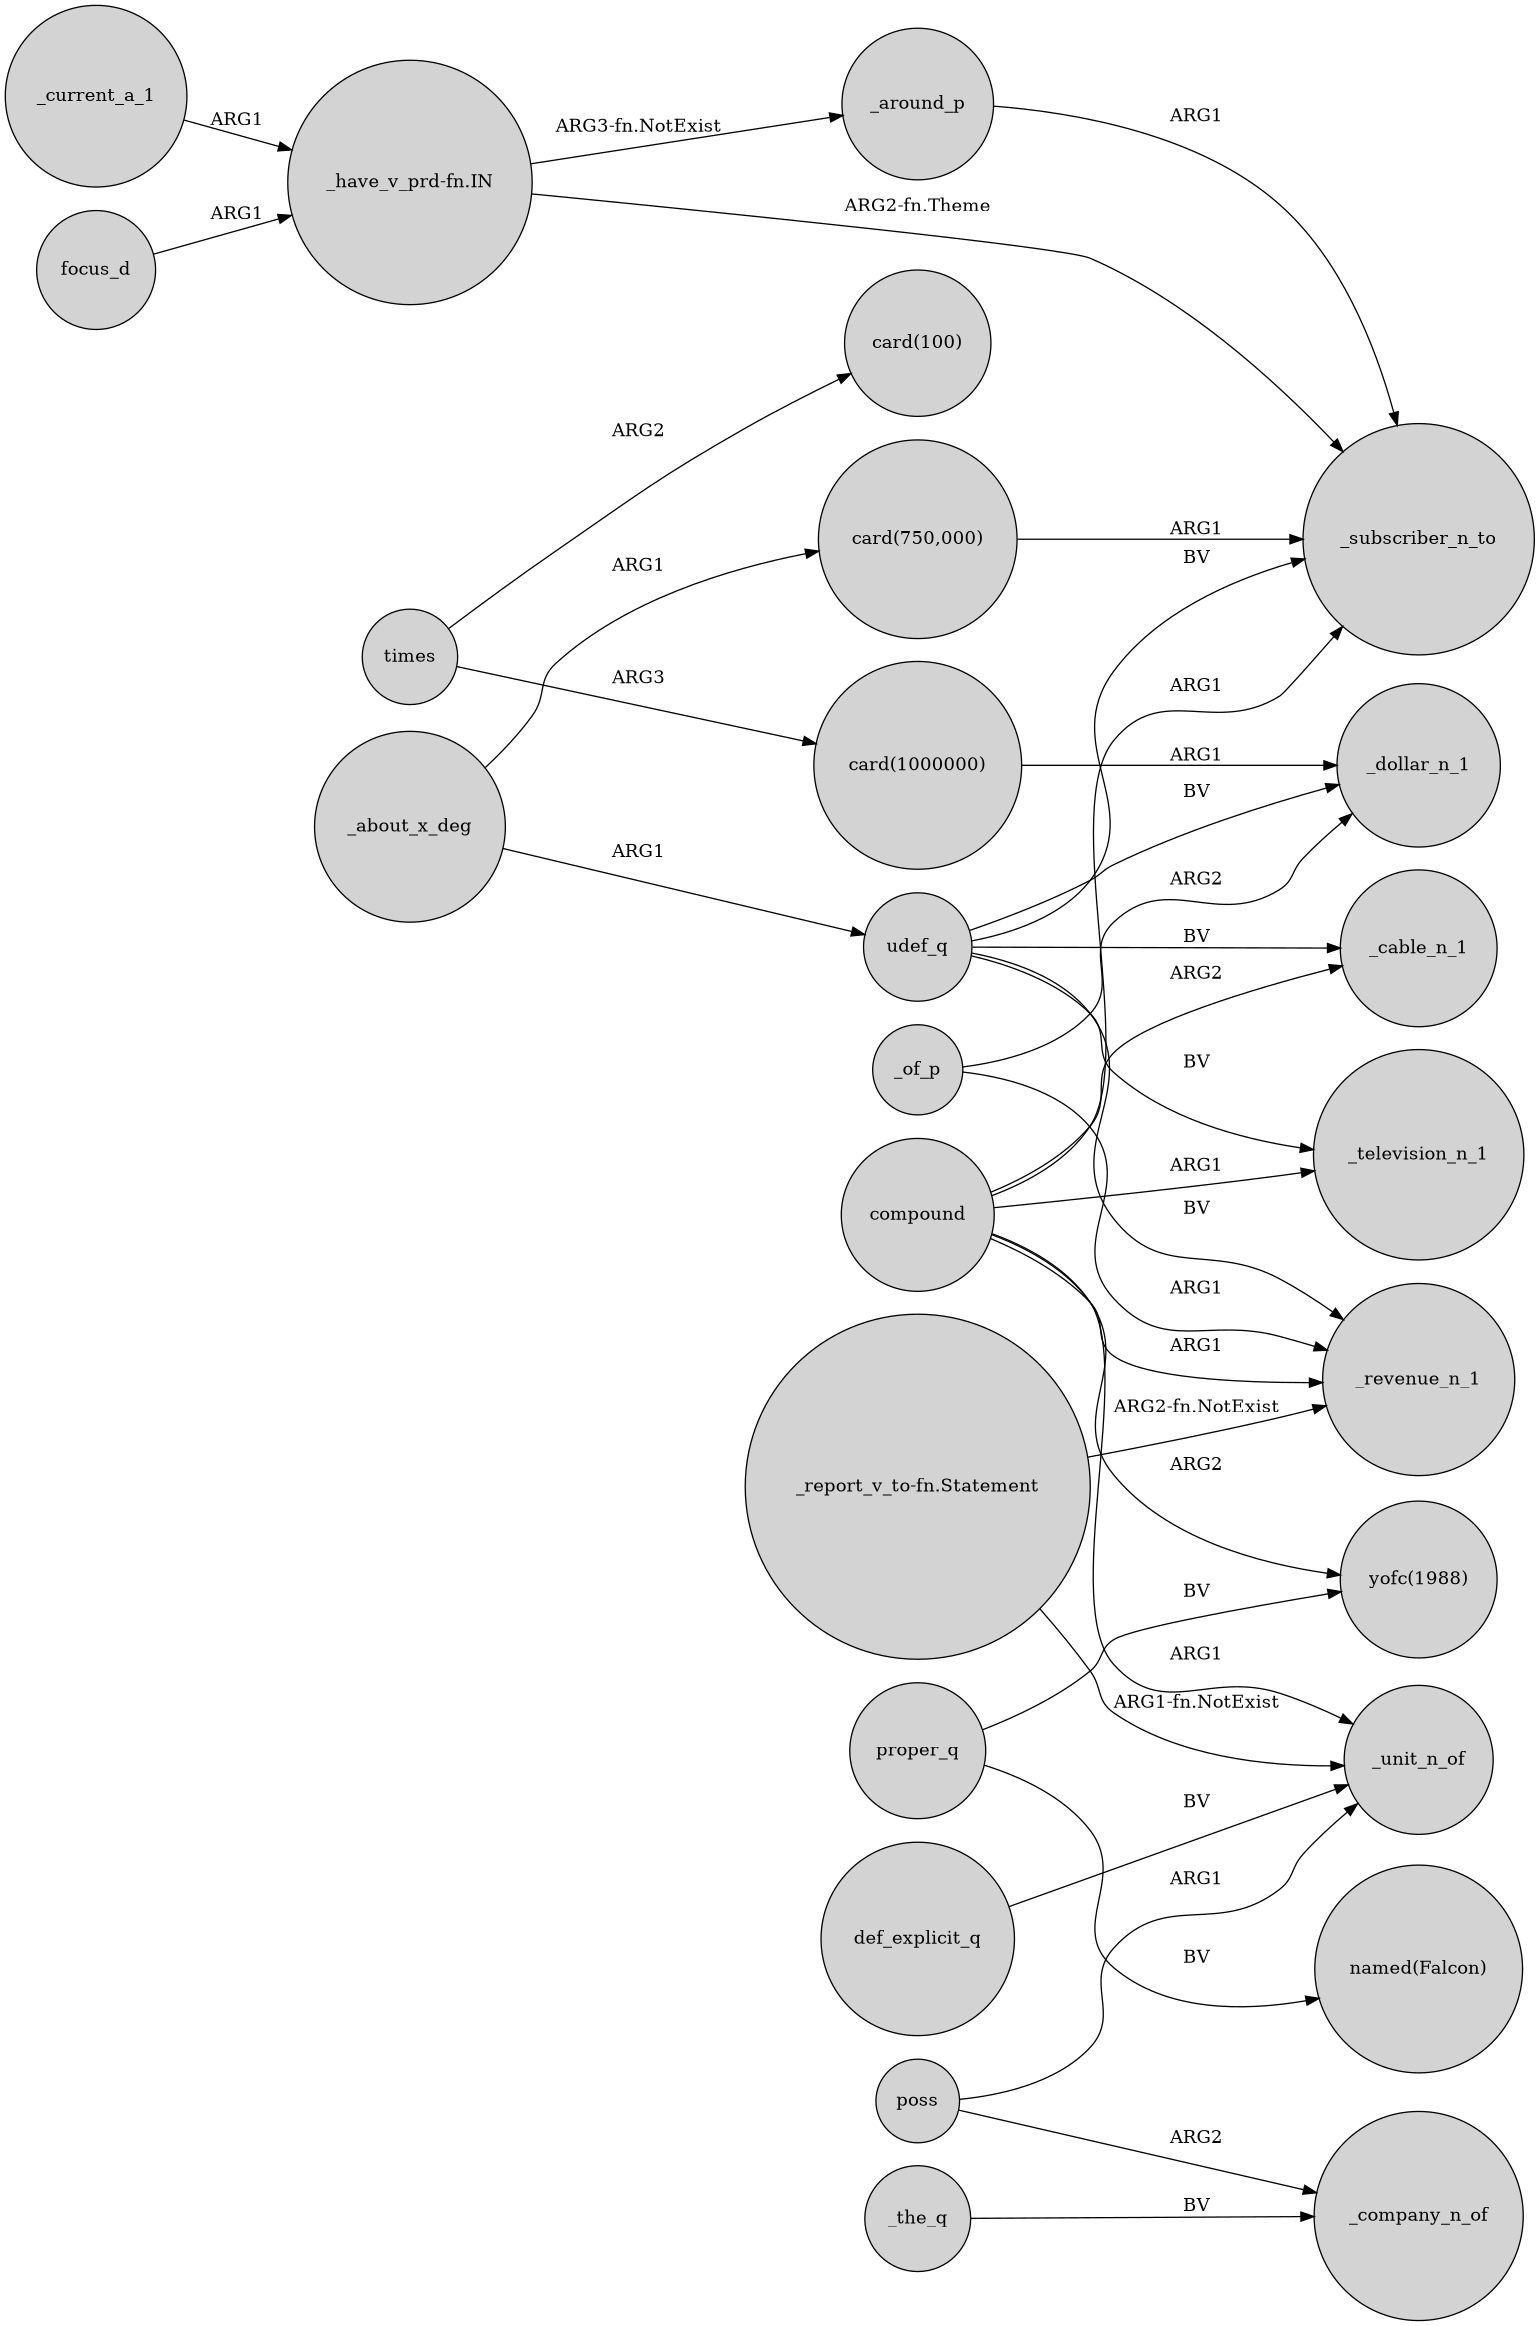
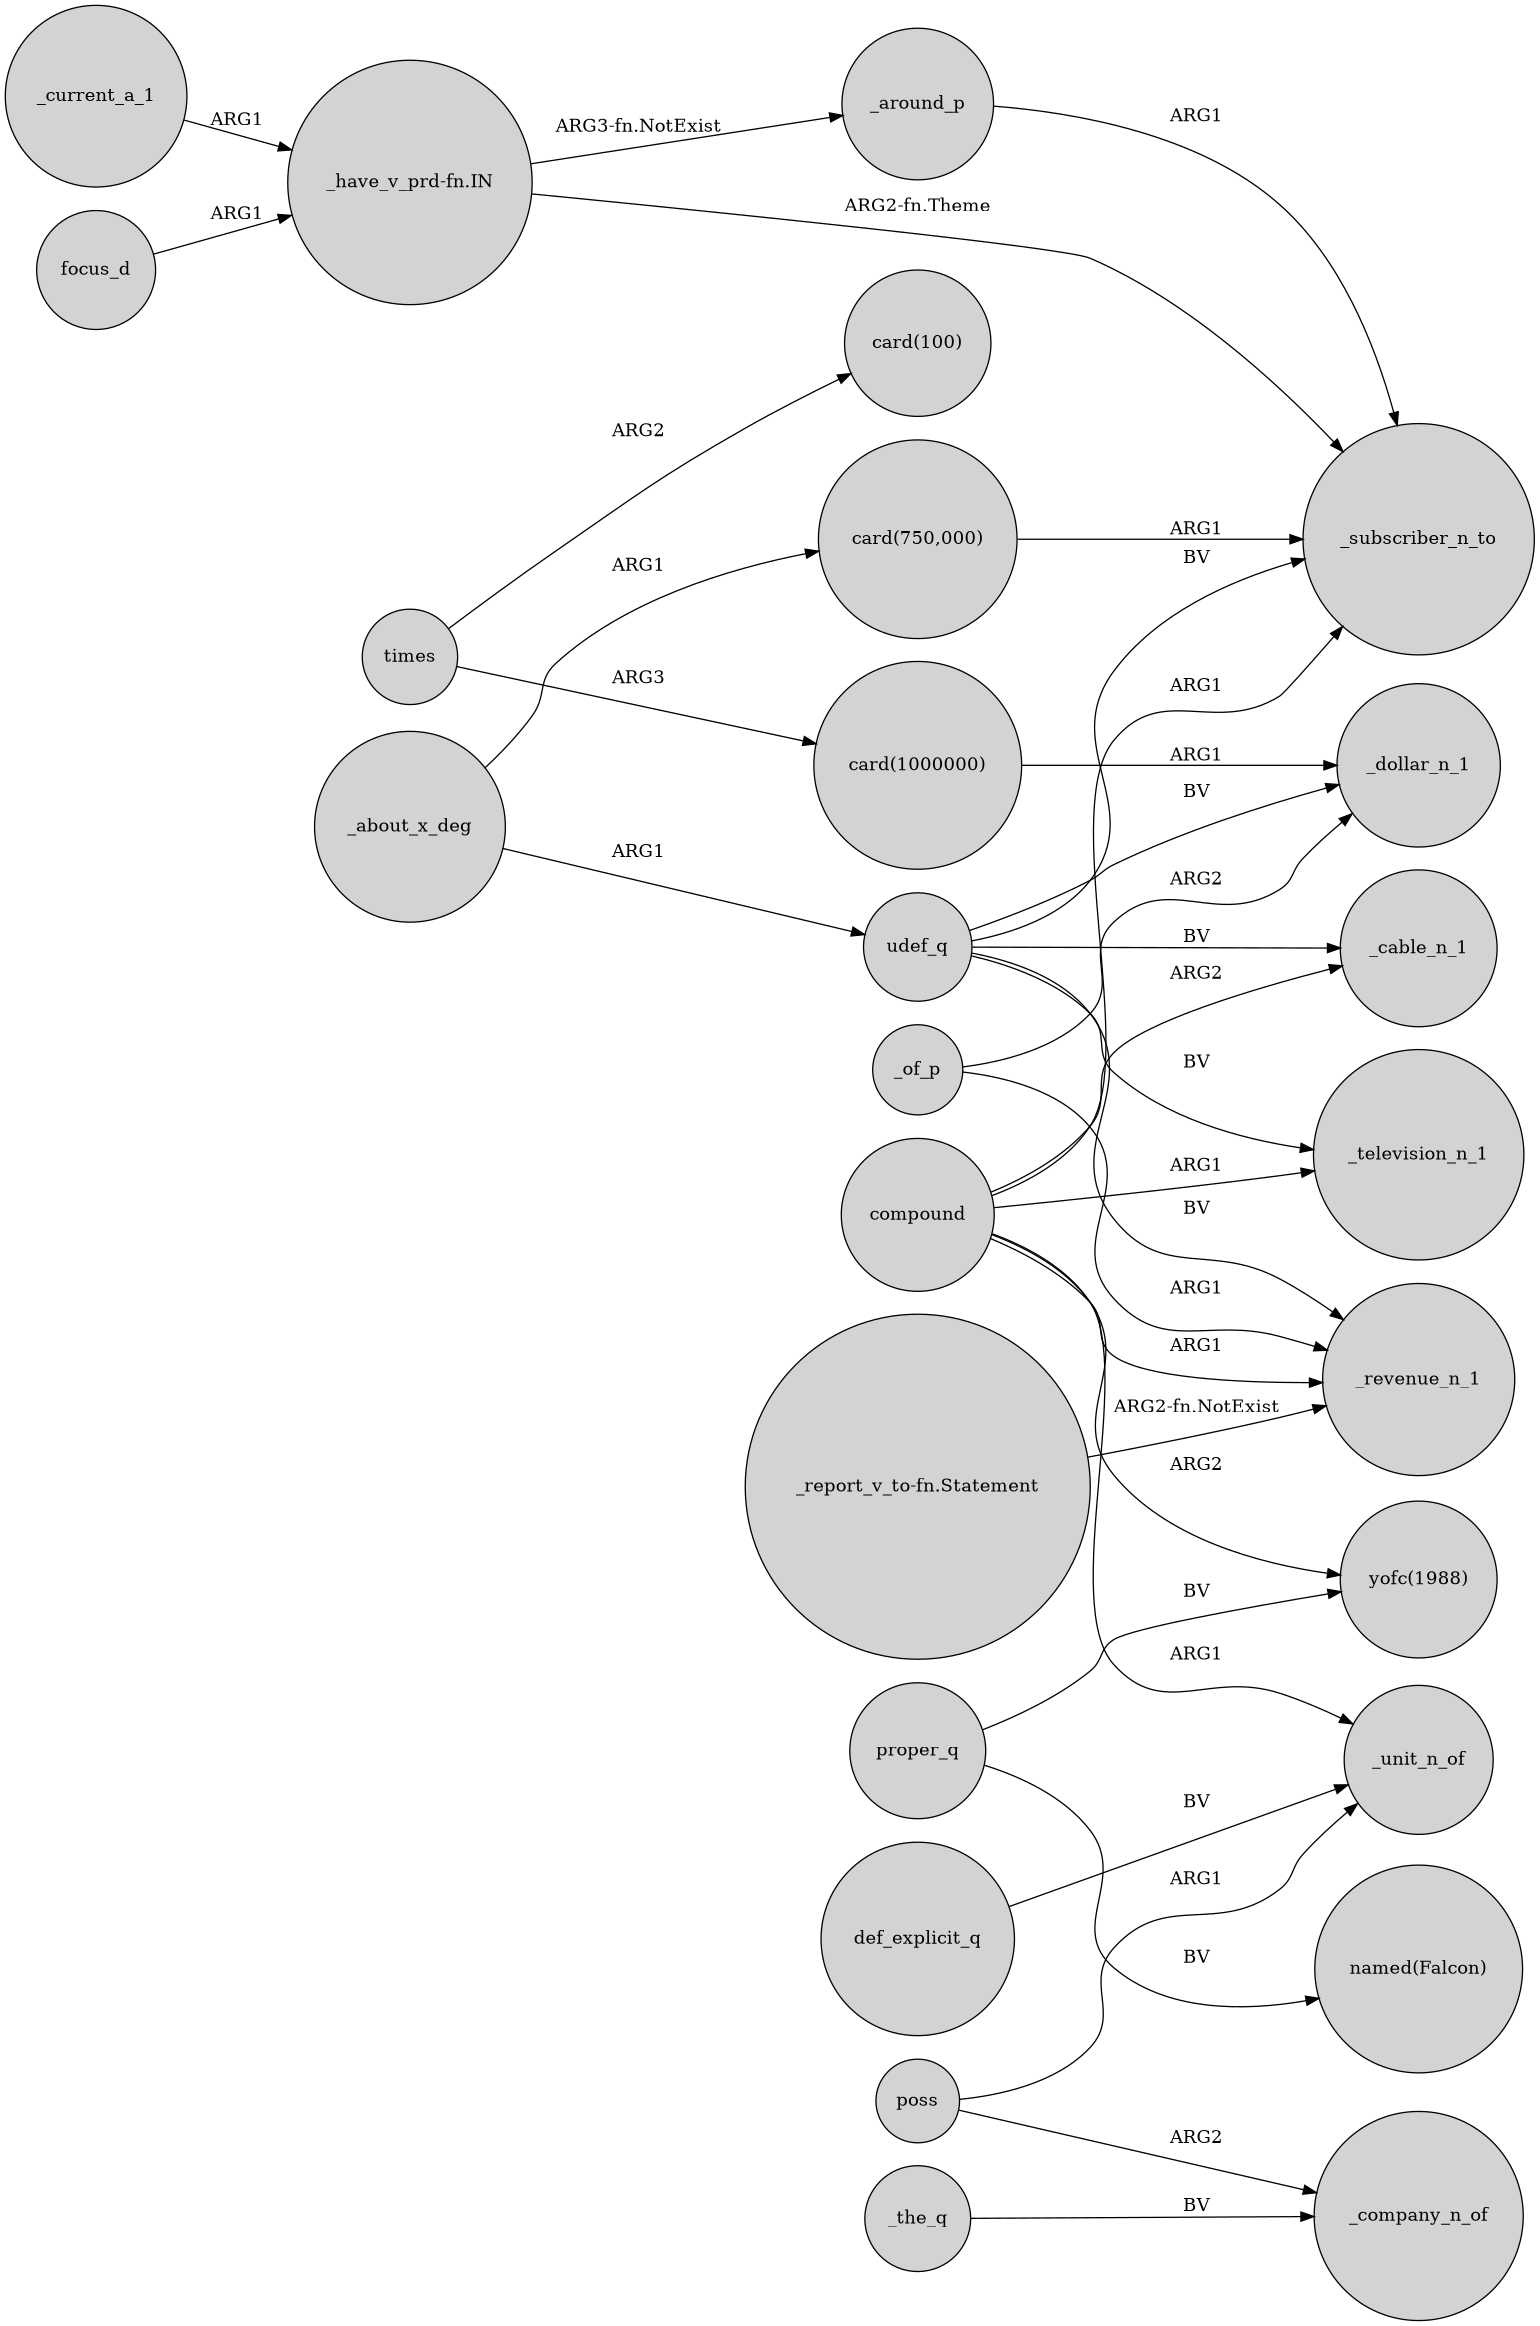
(1157, 1736) -> none
